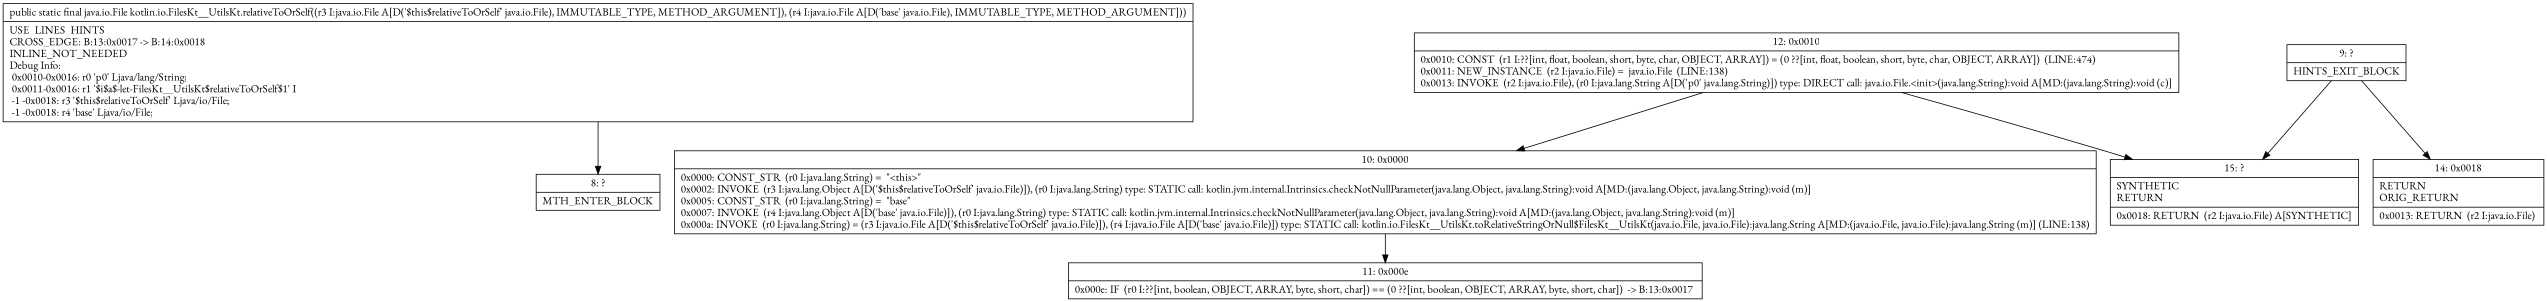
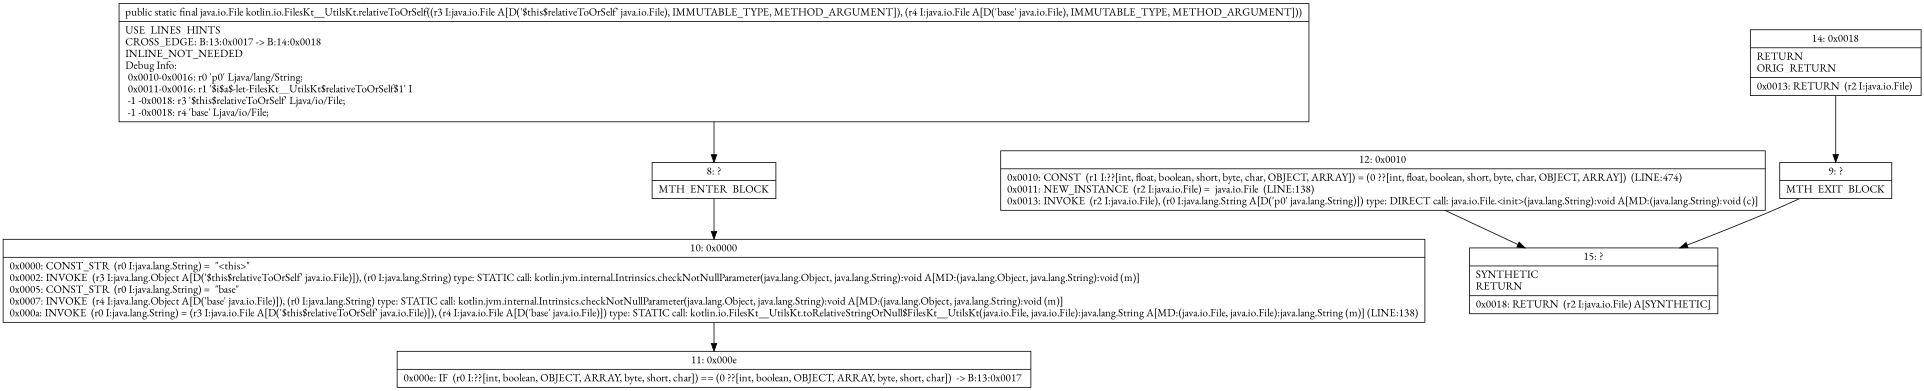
(2346, 71) -> (1836, 189)
(2393, 117) -> (1836, 125)
(1614, 120) -> (714, 215)
